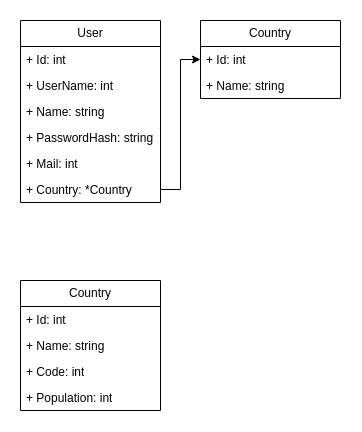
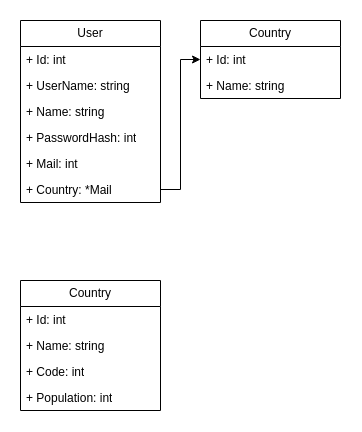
(71, 87) -> (81, 87)
(92, 146) -> (84, 139)
(86, 191) -> (72, 191)
